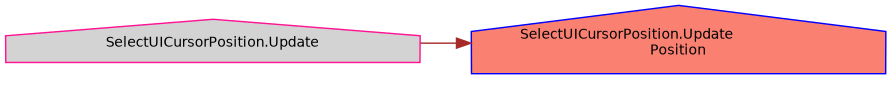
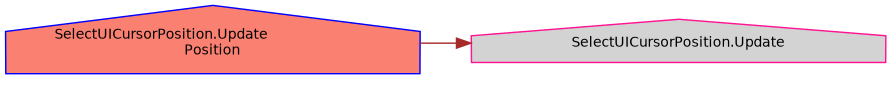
(438, 43) -> (438, 43)
